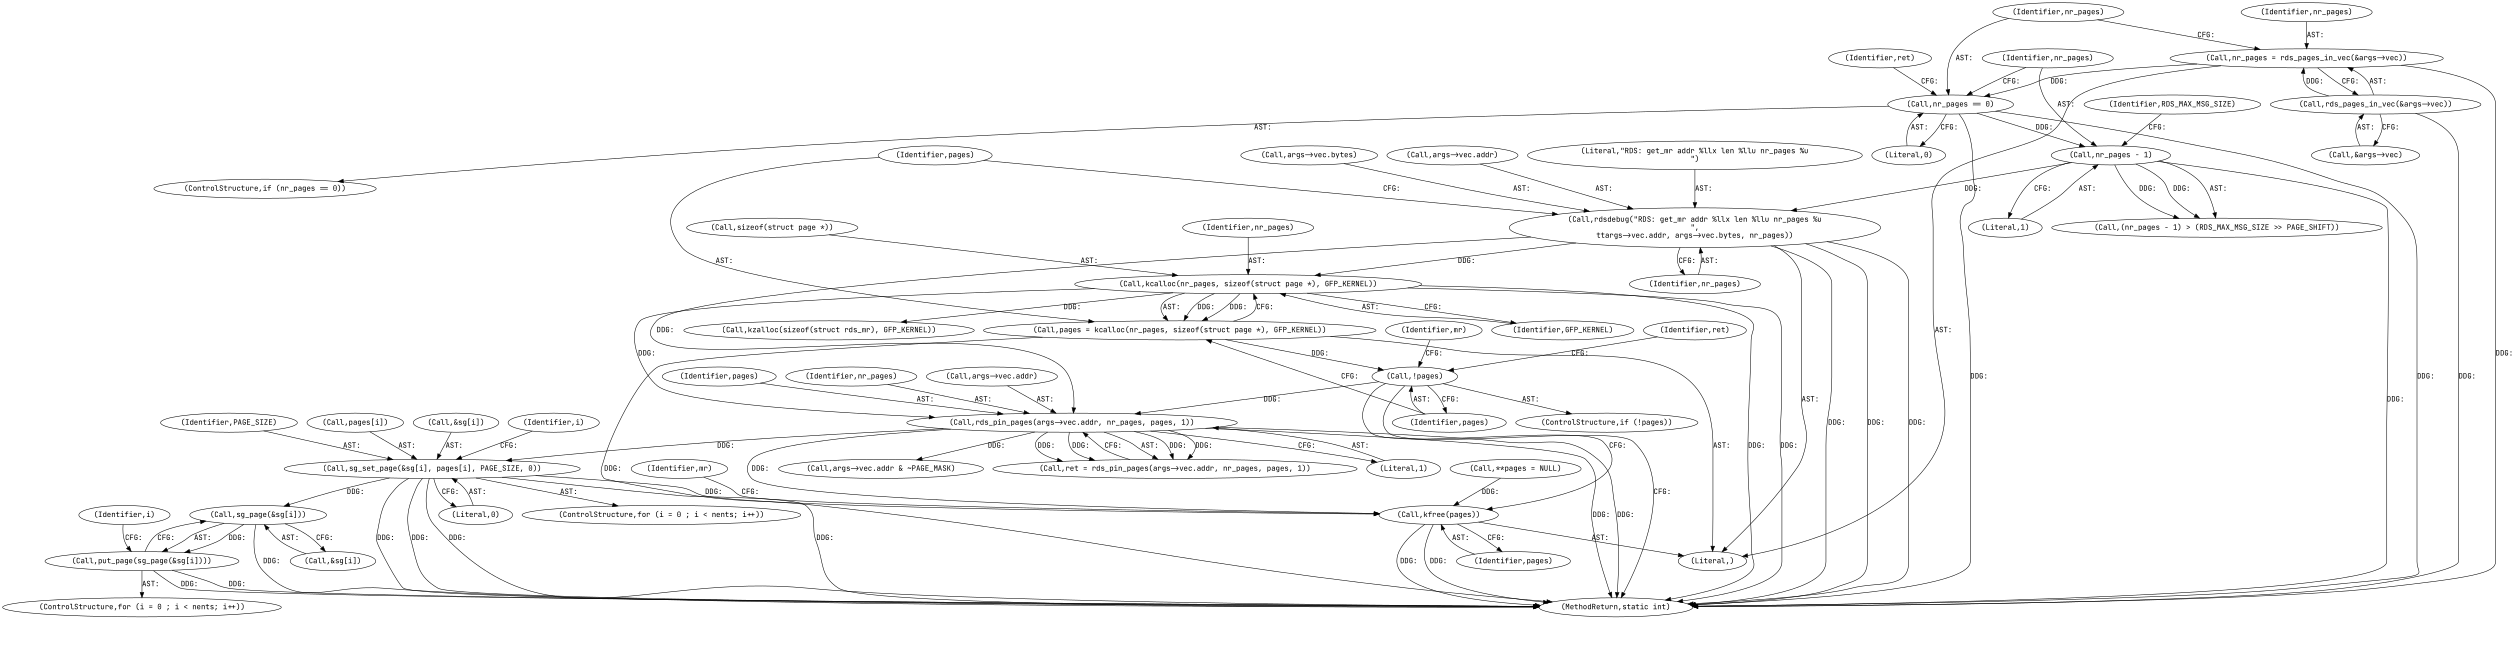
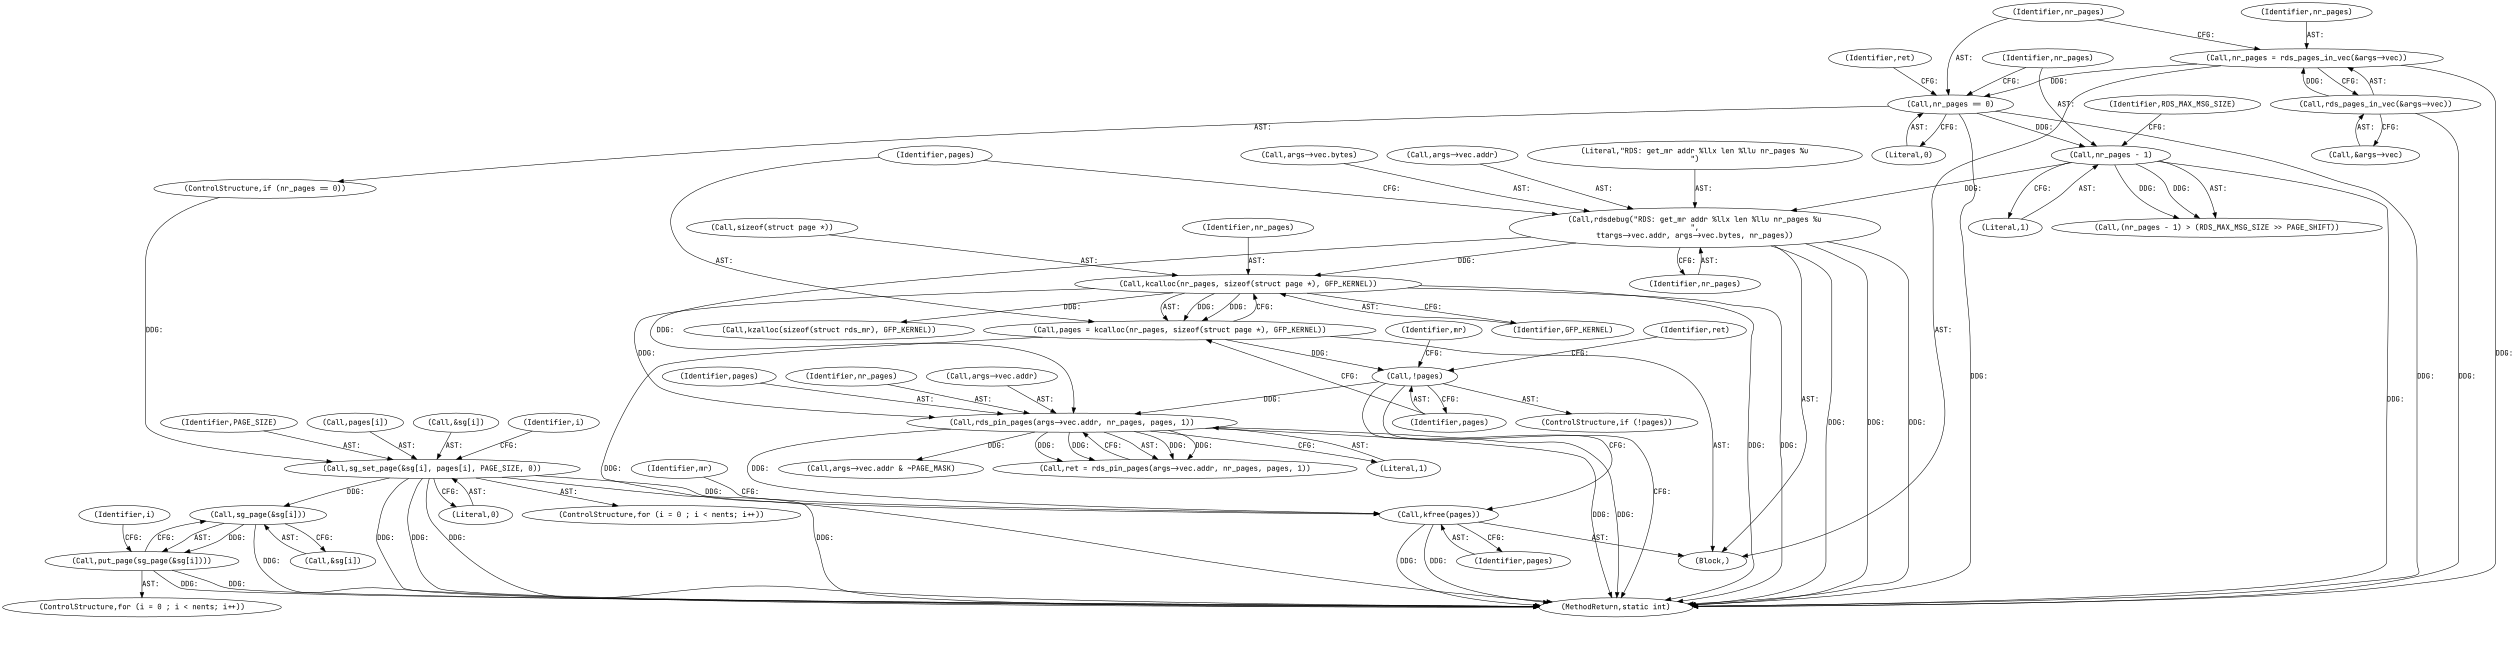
(727, 441) -> (146, 384)
(1516, 469) -> none
(1712, 561) -> (1712, 561)
